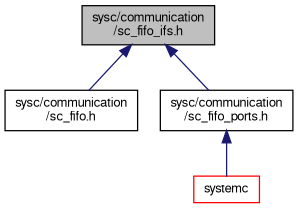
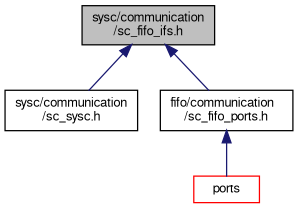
(71, 110) -> (71, 110)
(227, 110) -> (227, 110)
(227, 189) -> (227, 189)
